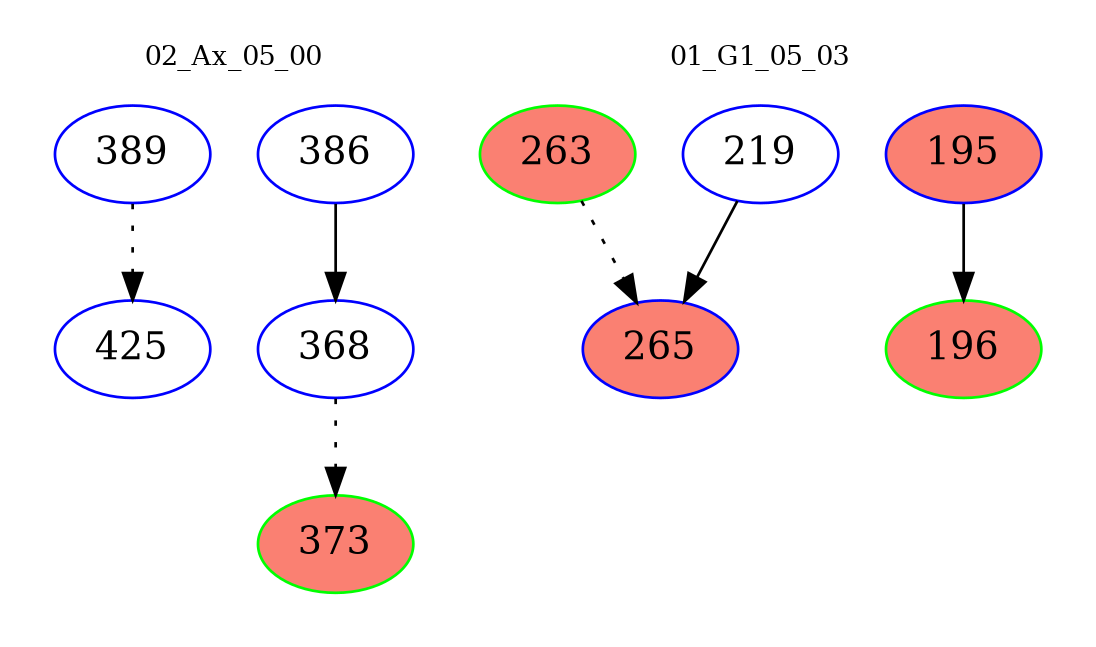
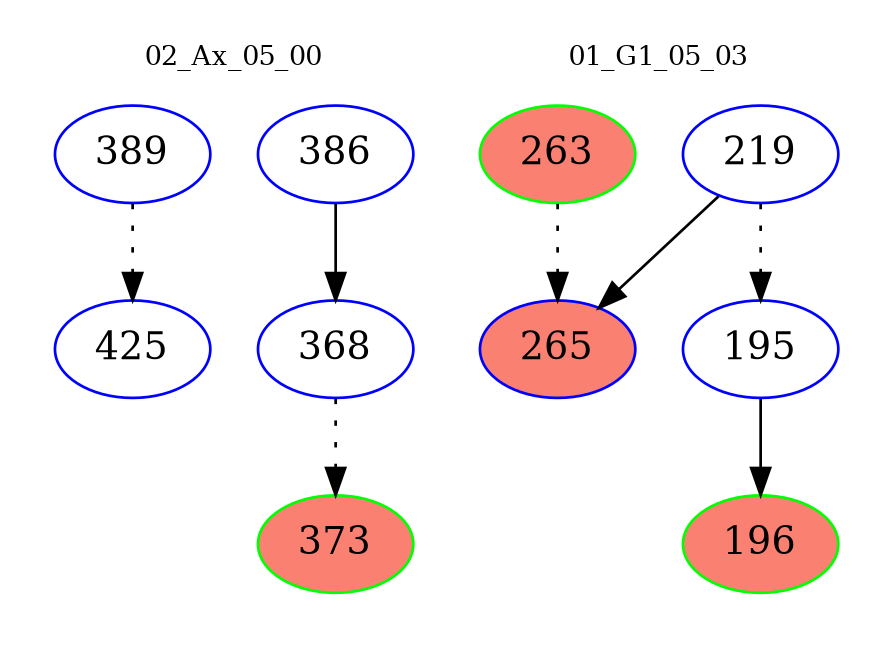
(964, 154) -> (761, 349)
none -> (761, 238)
